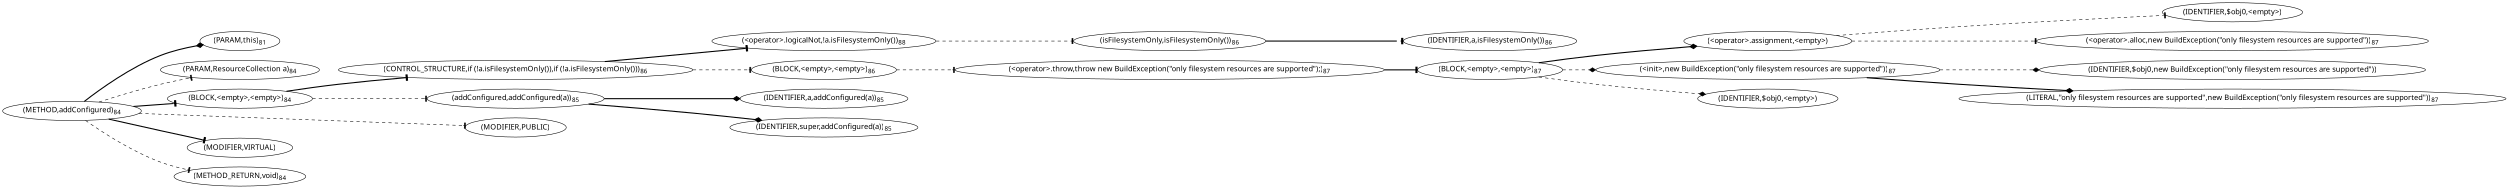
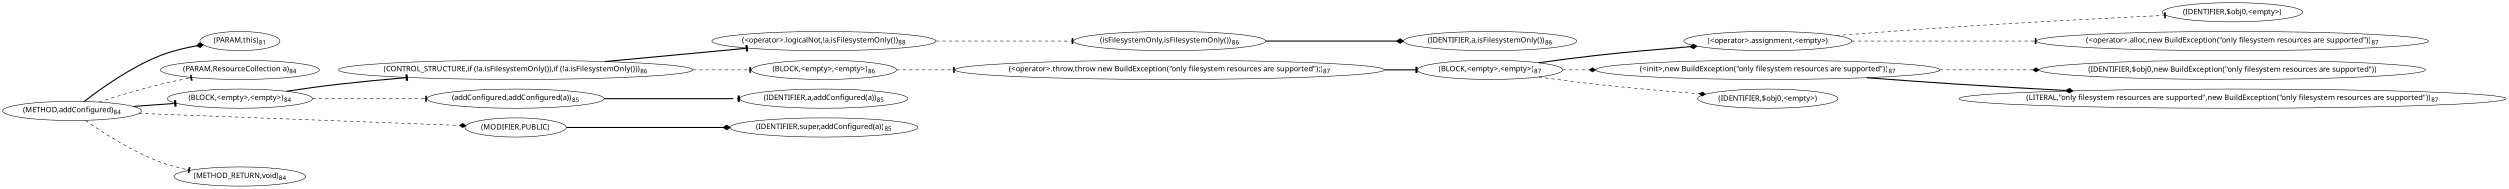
(1331, 41) -> (1331, 41)
(669, 99) -> (669, 99)
(672, 111) -> (645, 127)
(301, 119) -> (301, 119)
(240, 148) -> none
